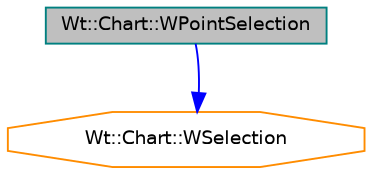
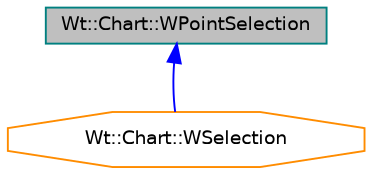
(199, 68) -> (173, 87)
